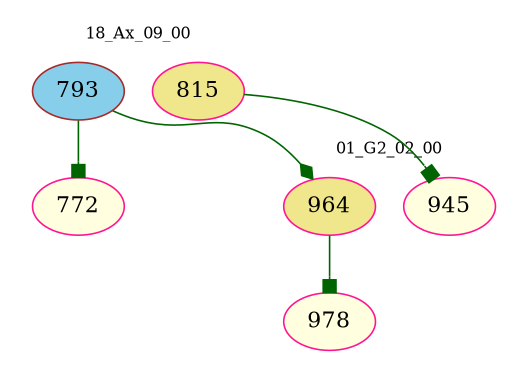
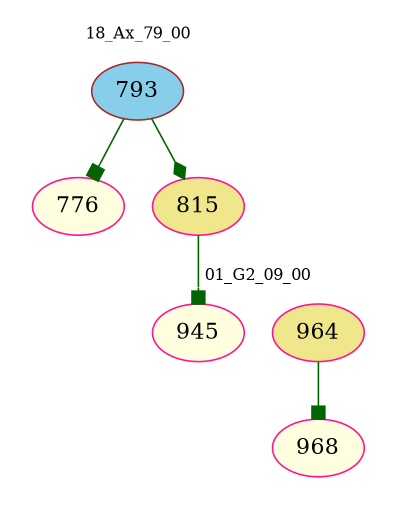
(138, 34) -> (138, 34)
(212, 123) -> (163, 140)
(390, 150) -> (258, 276)
(78, 206) -> (78, 206)
(330, 322) -> (318, 448)
